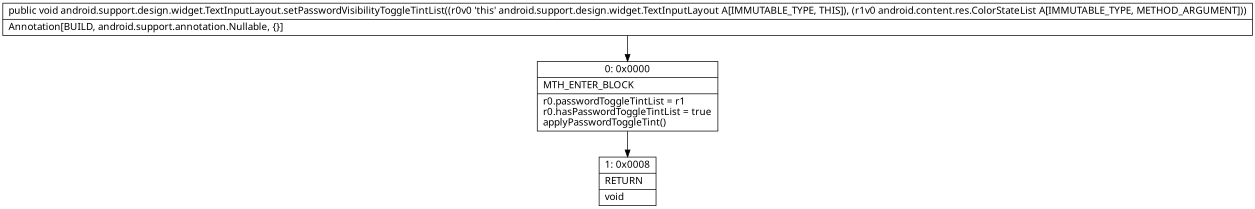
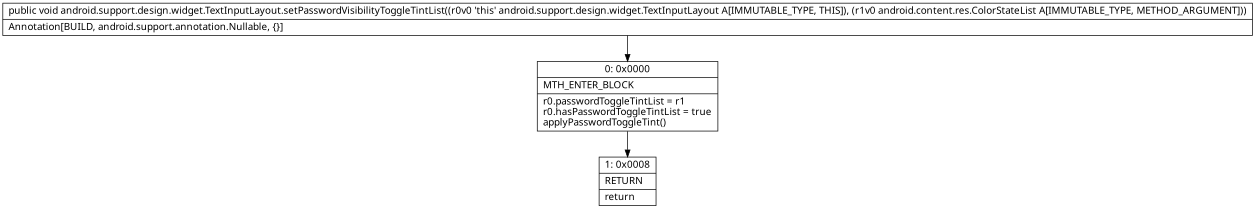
(615, 197) -> (620, 197)
